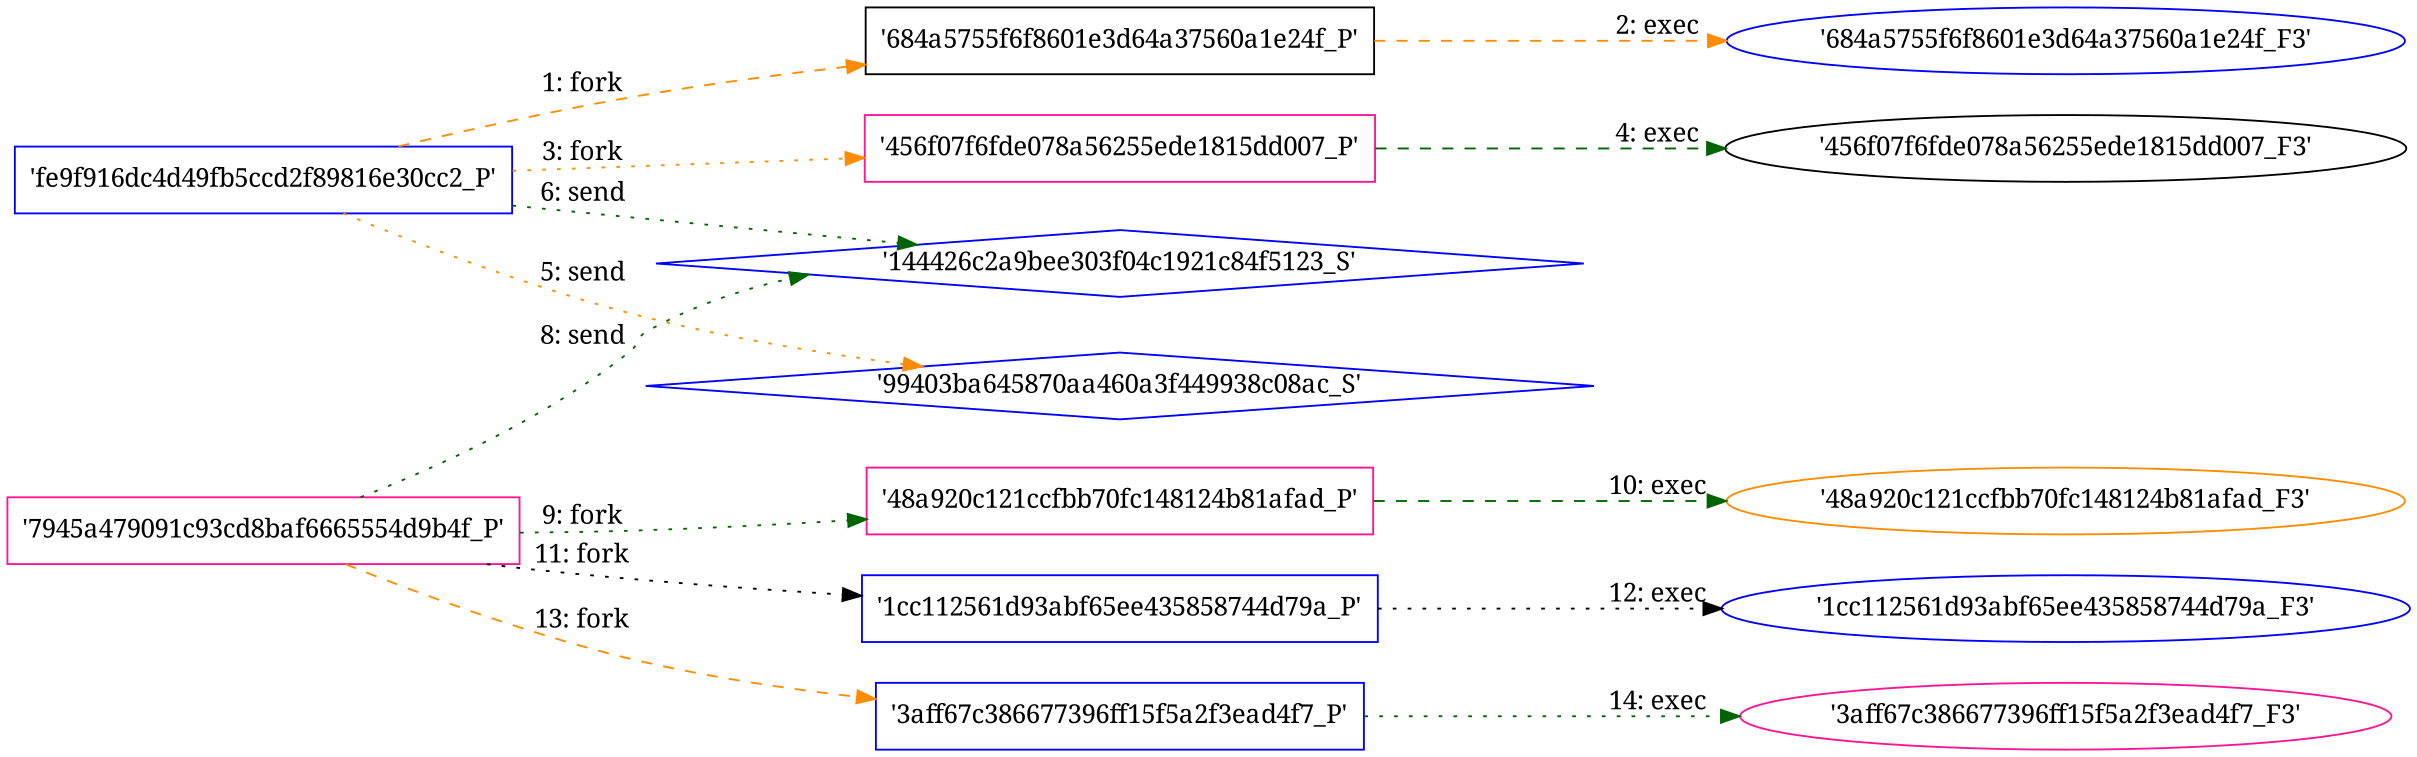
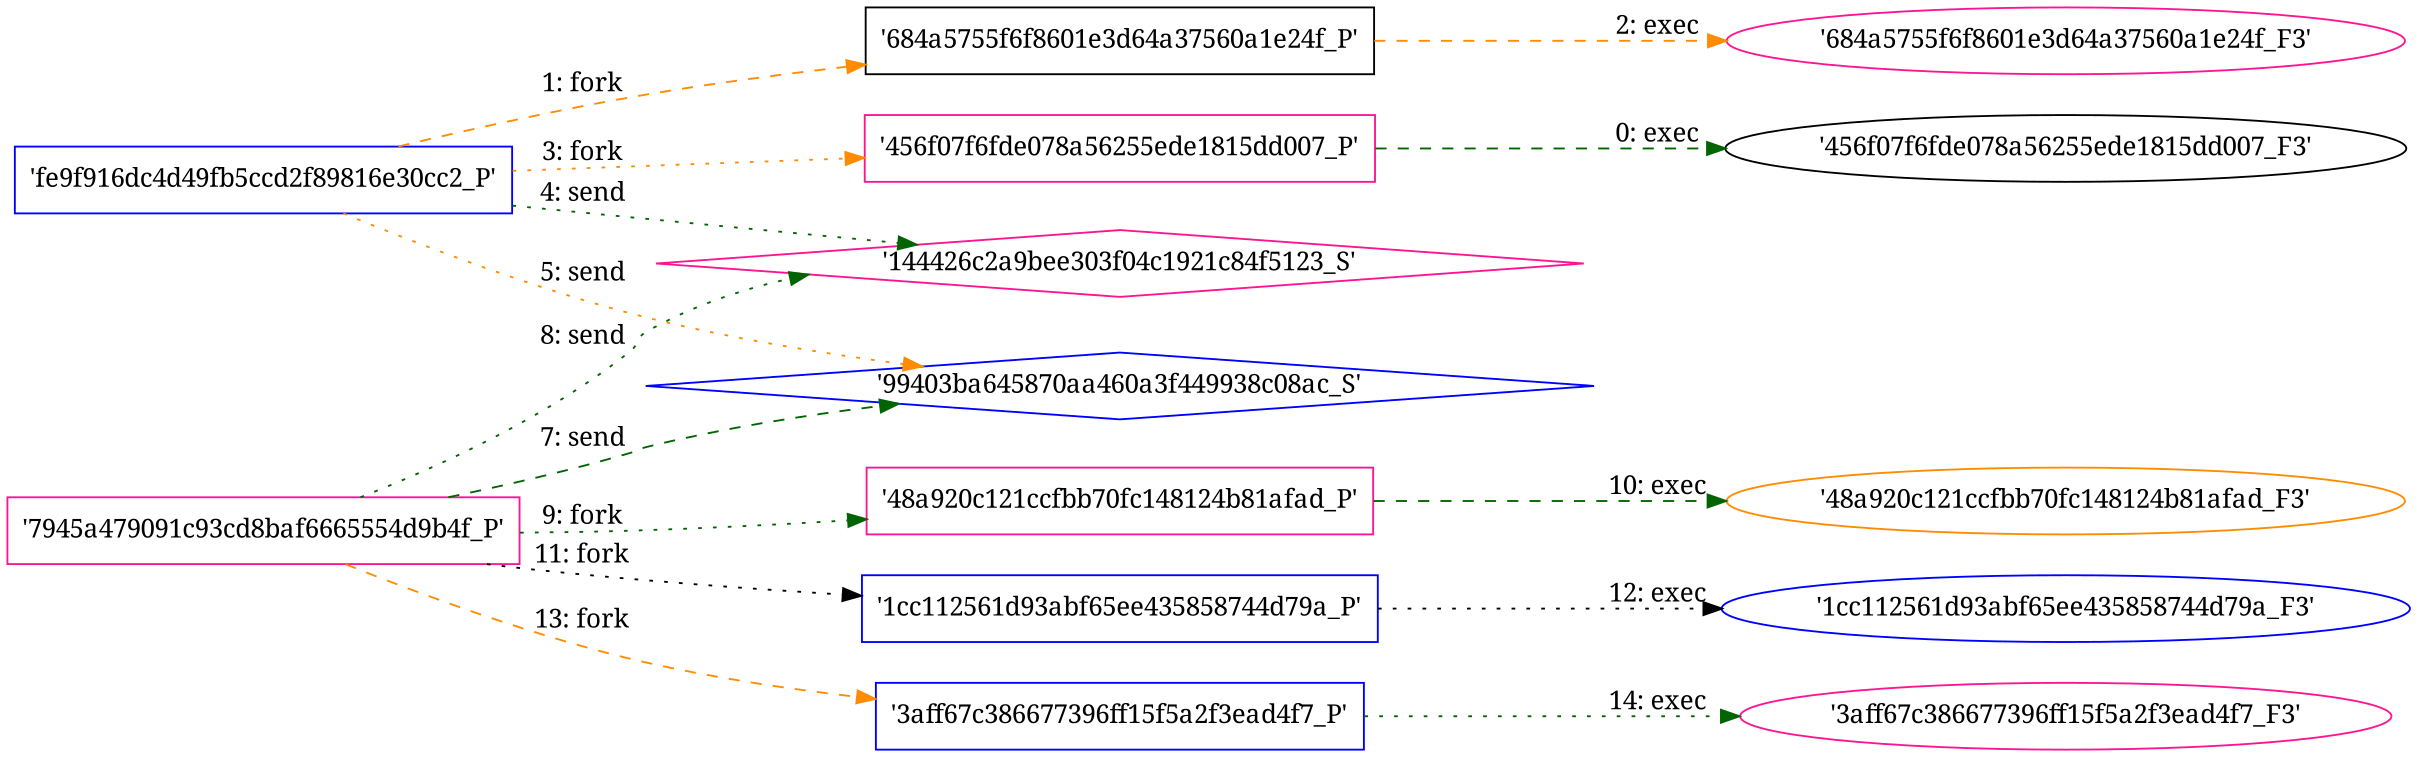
(2066, 41) -> (2066, 41)
(1658, 135) -> (1658, 135)
(583, 194) -> (583, 194)
(1120, 263) -> (1120, 263)
none -> (662, 443)
